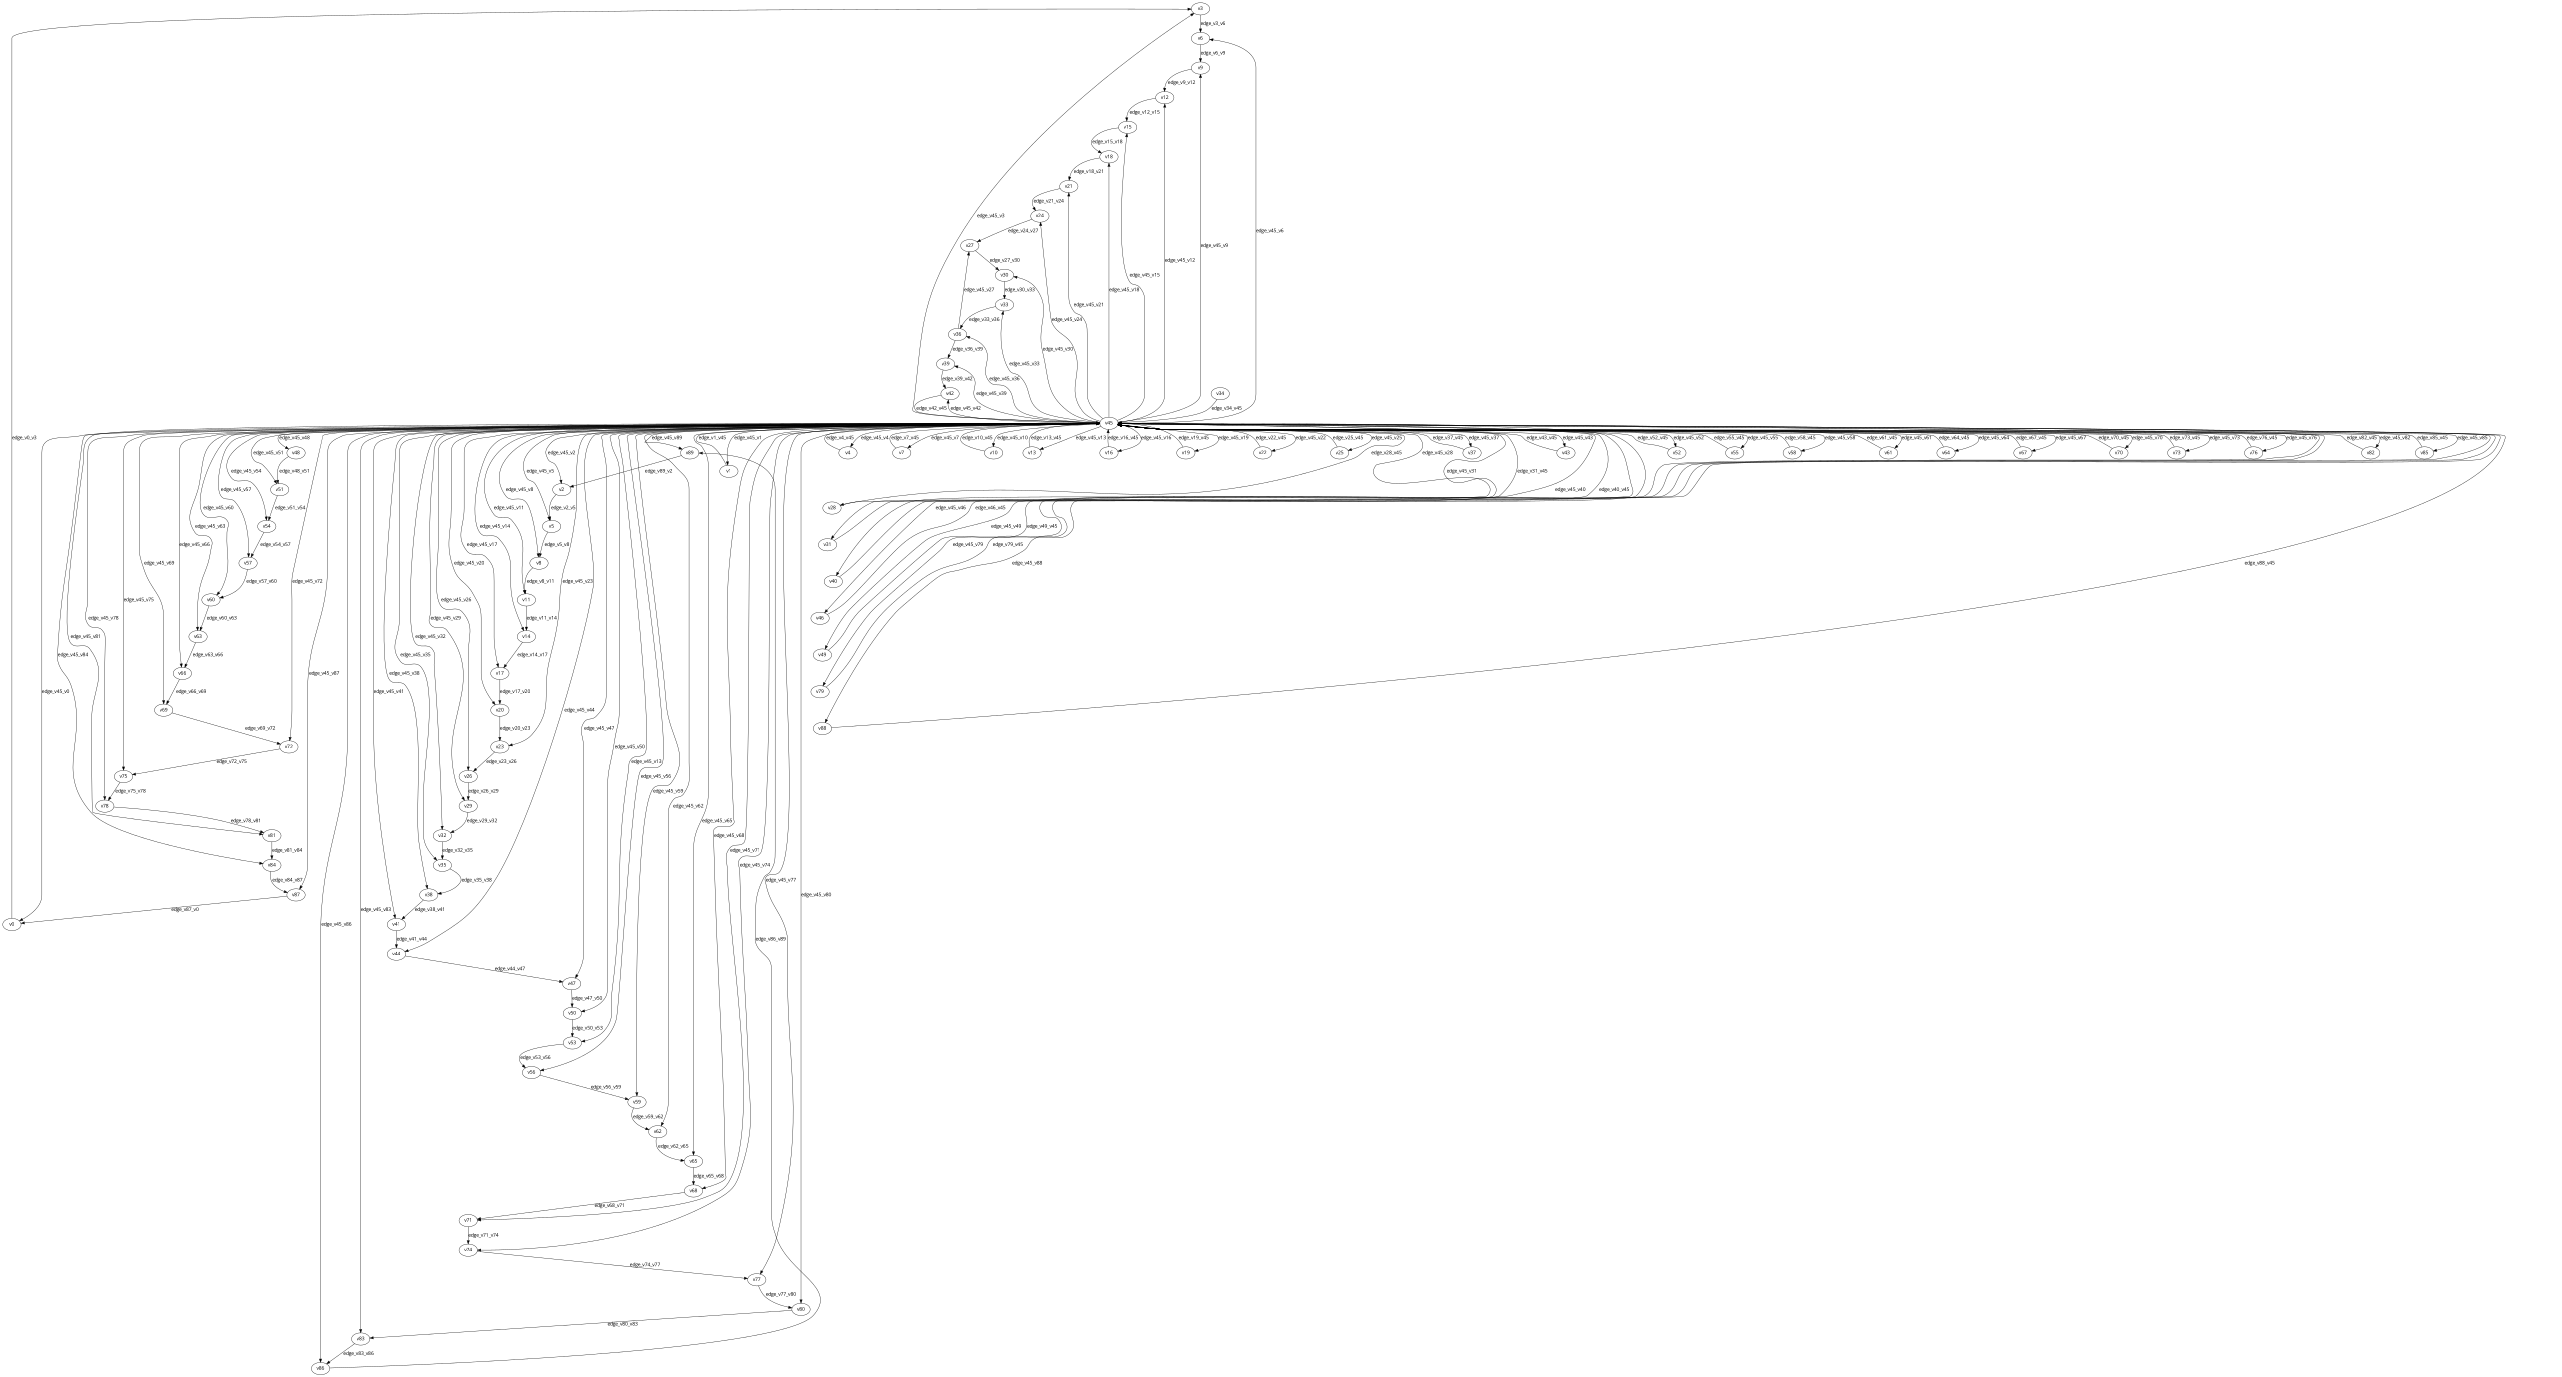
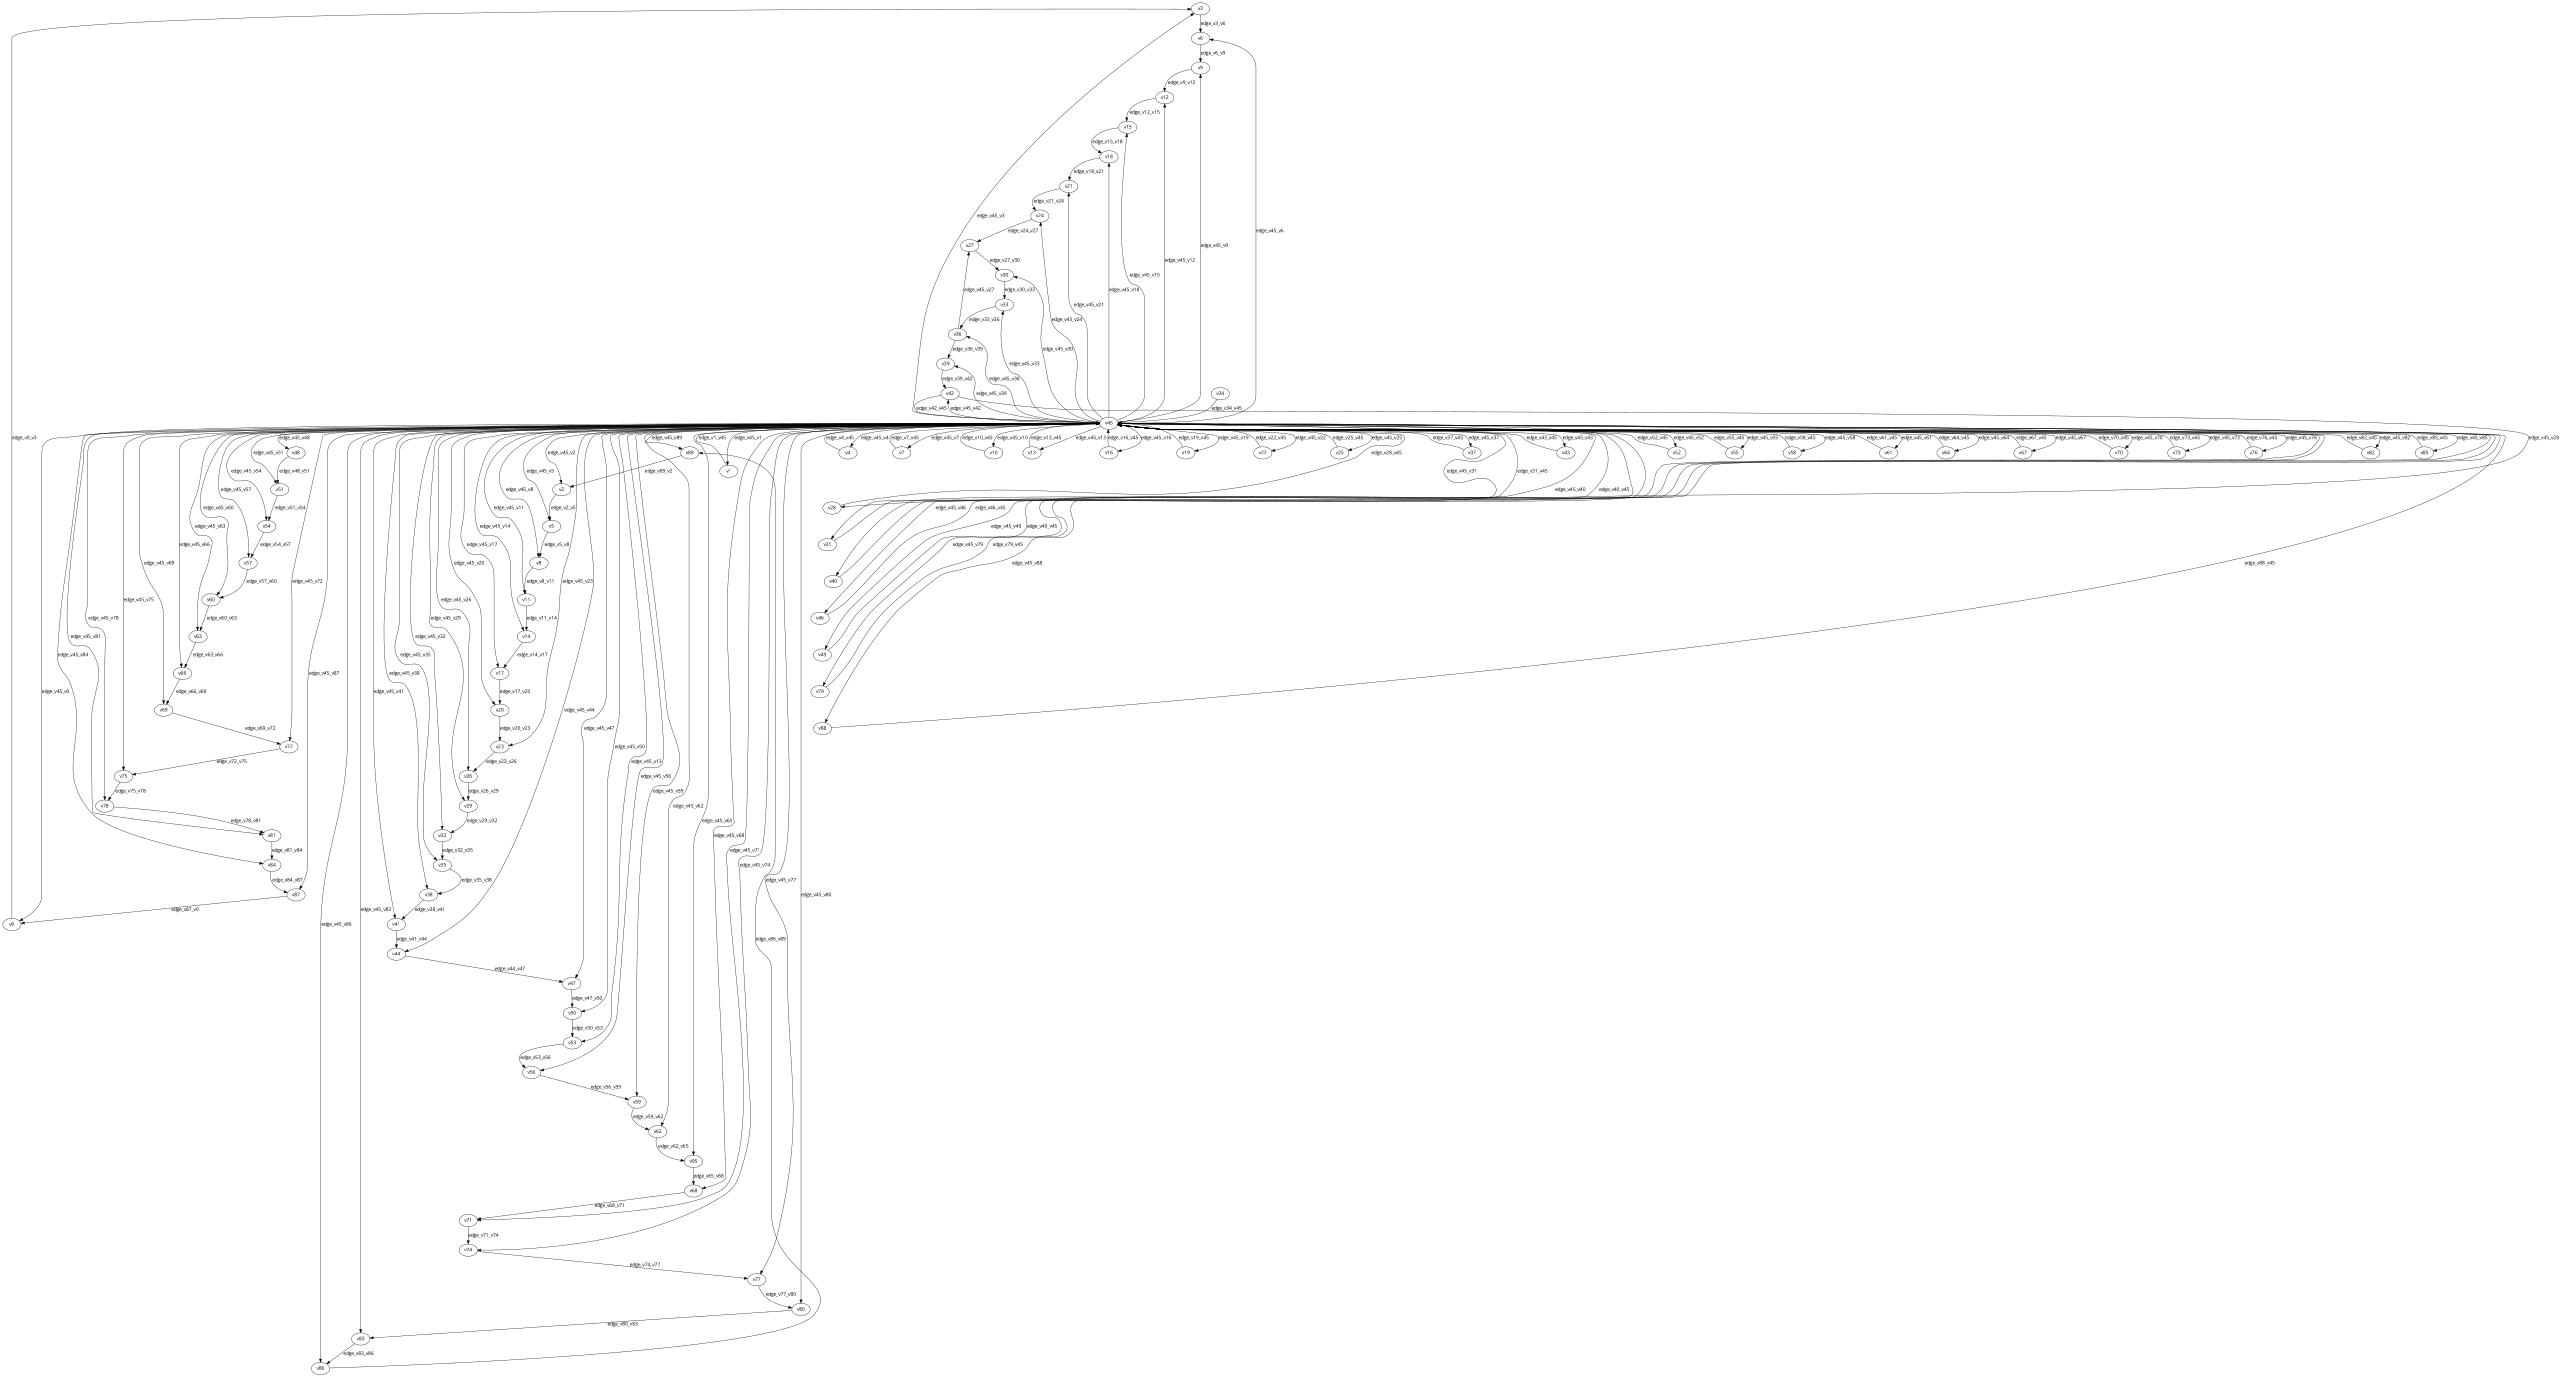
(1484, 482) -> (2478, 466)
(693, 1161) -> (693, 1161)
